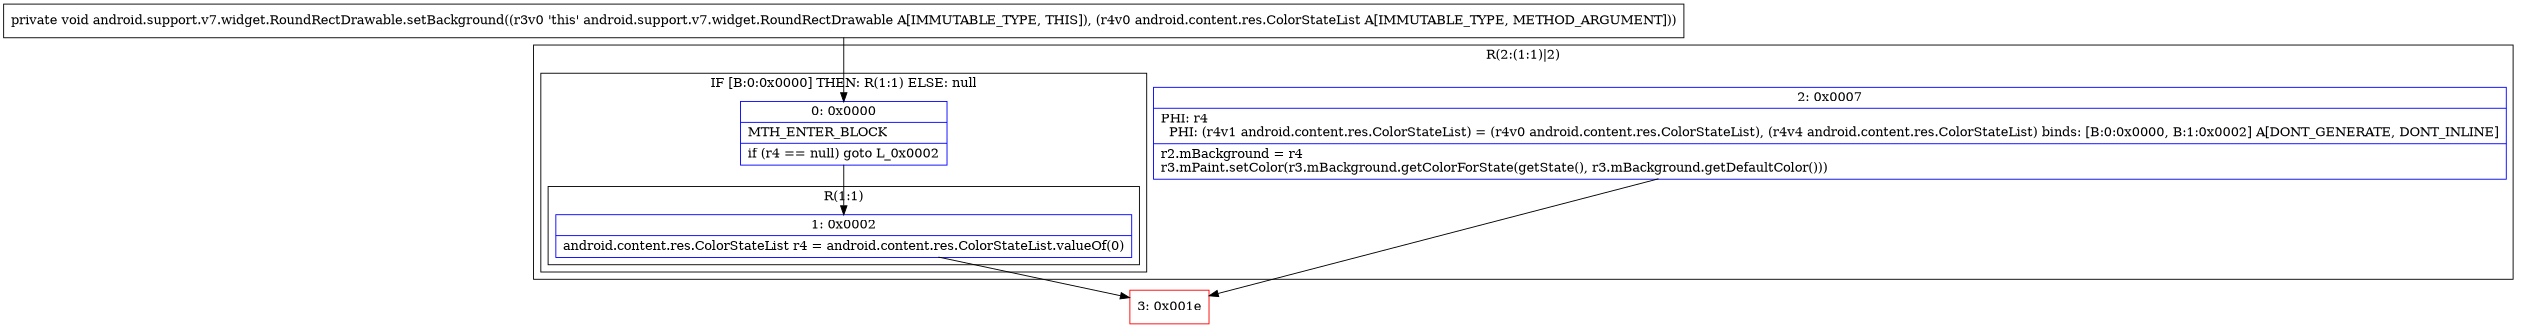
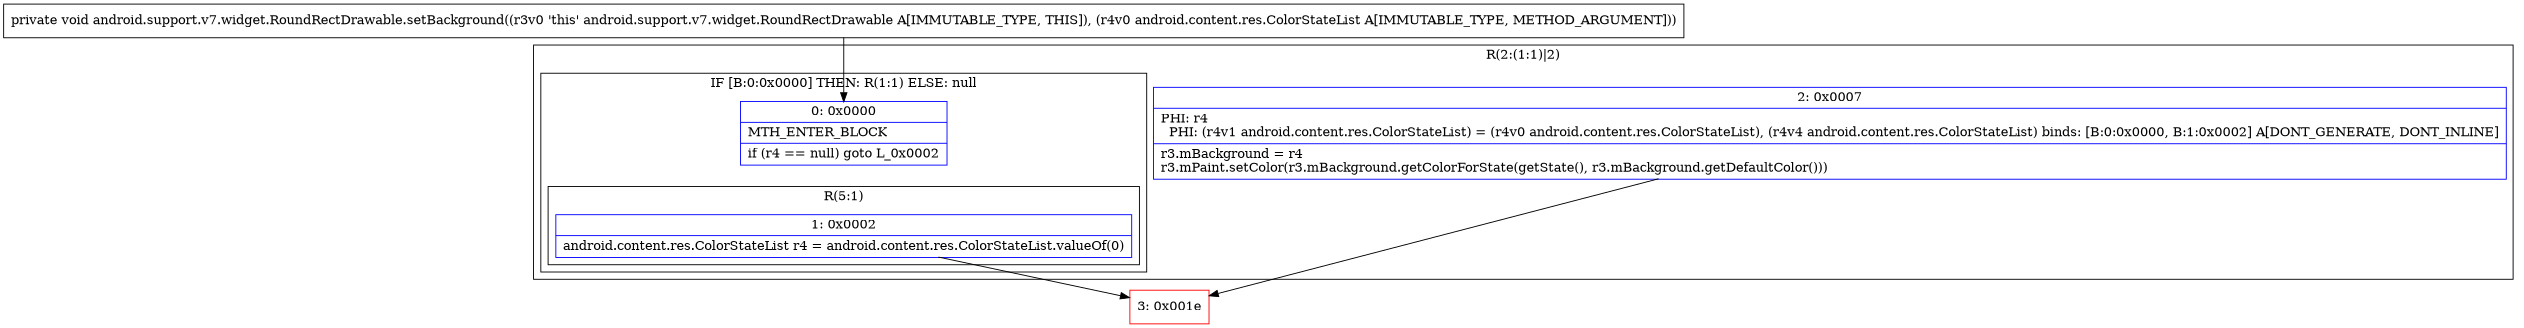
(1232, 154) -> (1232, 154)
(844, 180) -> none
(844, 197) -> (844, 197)
